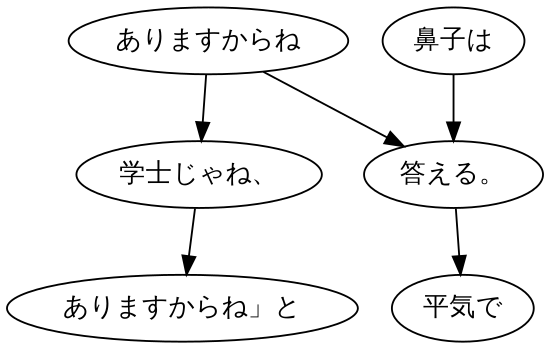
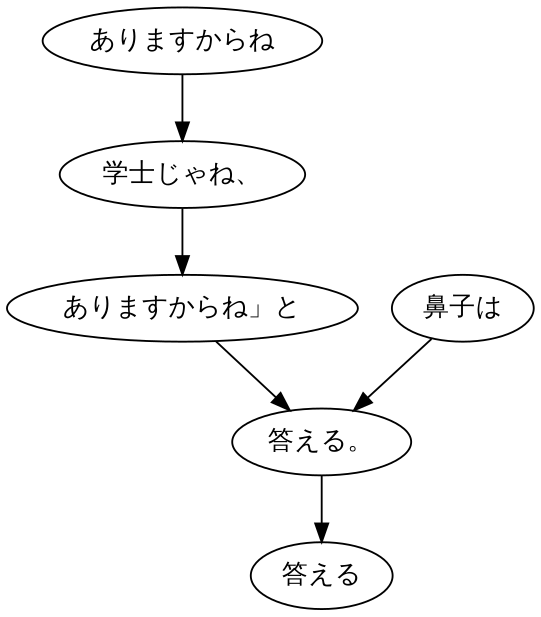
(325, 105) -> (246, 370)
(463, 308) -> (322, 576)
